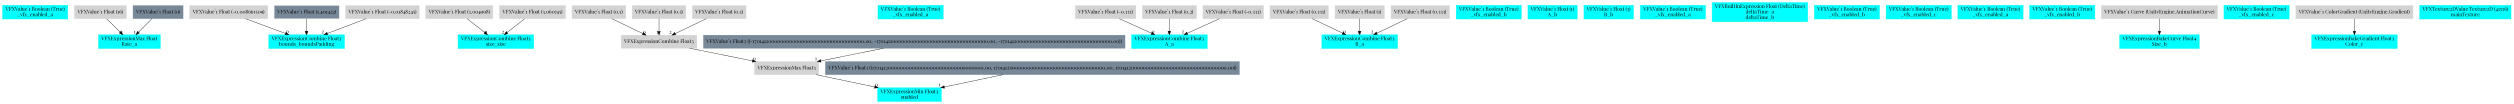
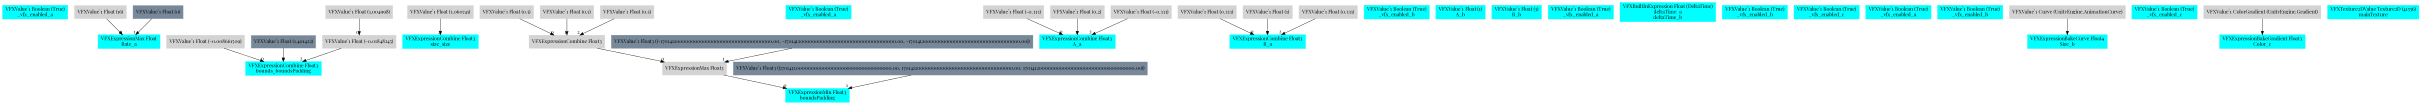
(476, 26) -> (359, 25)
(910, 95) -> (817, 95)
